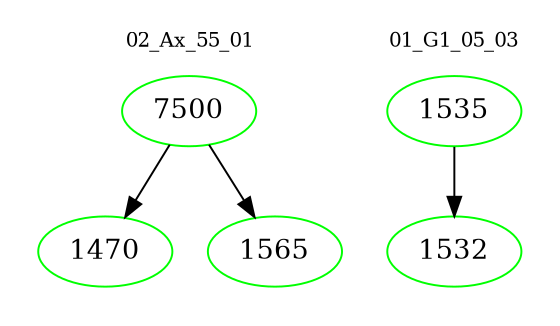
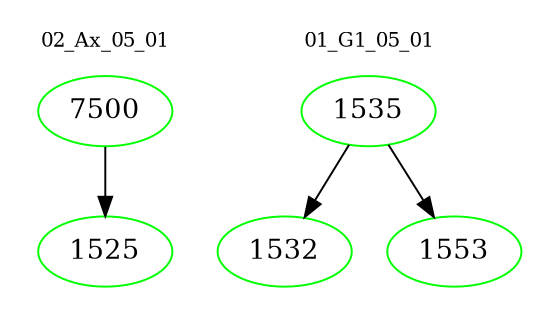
(190, 42) -> (105, 42)
(454, 42) -> (370, 42)
(105, 252) -> none
(275, 252) -> (105, 252)
none -> (454, 252)
